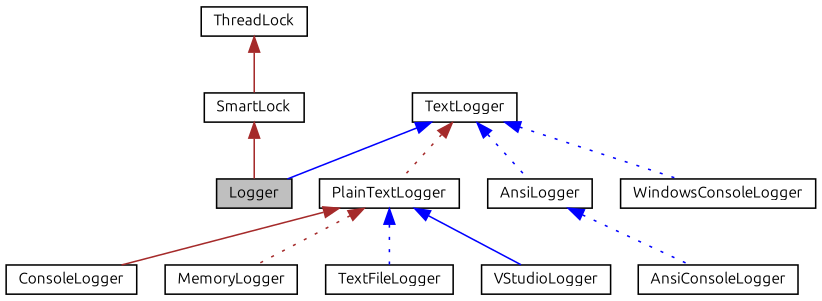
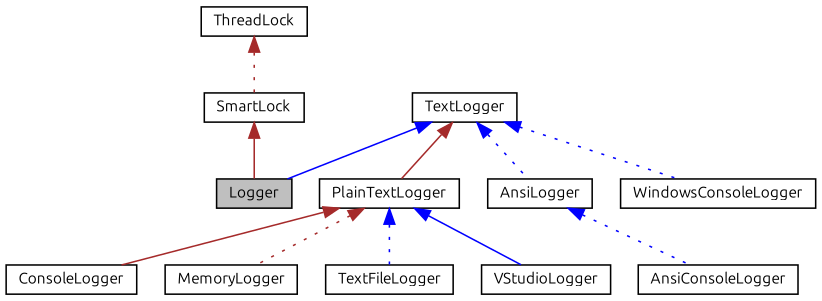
(254, 73) -> (254, 73)
(422, 157) -> (422, 157)
